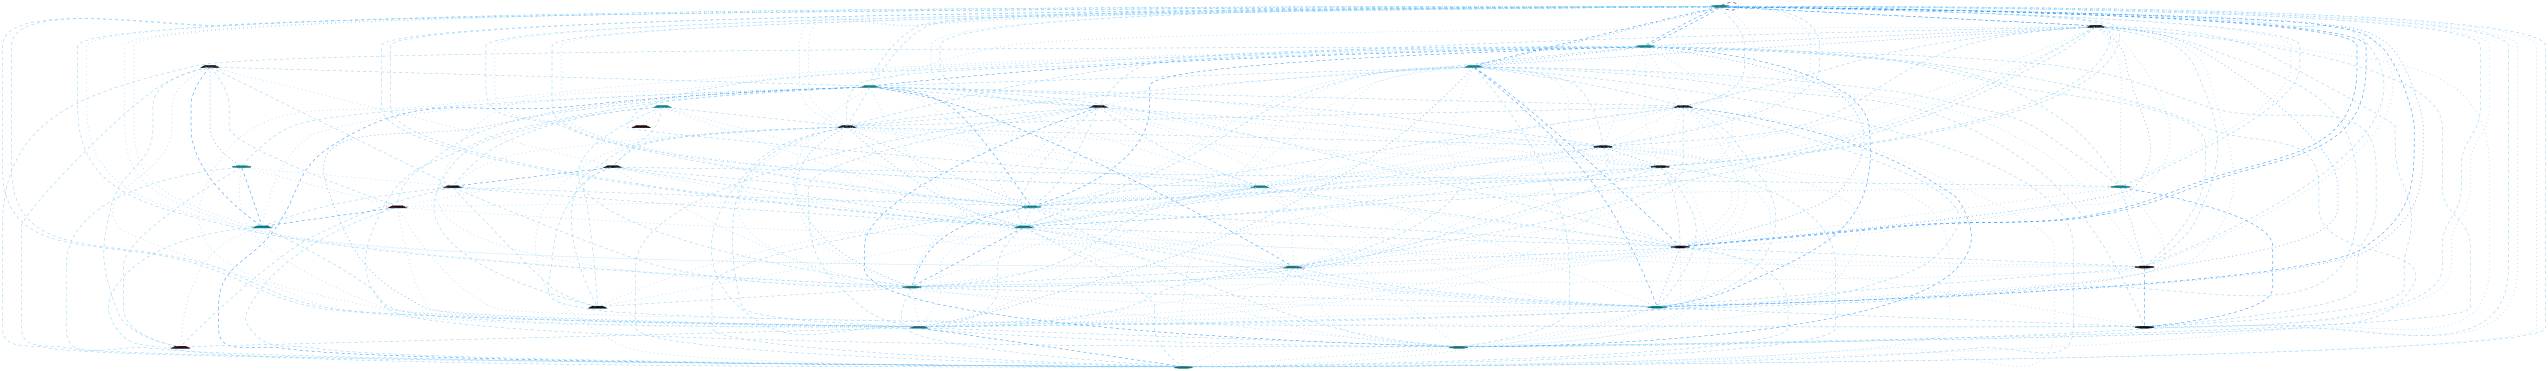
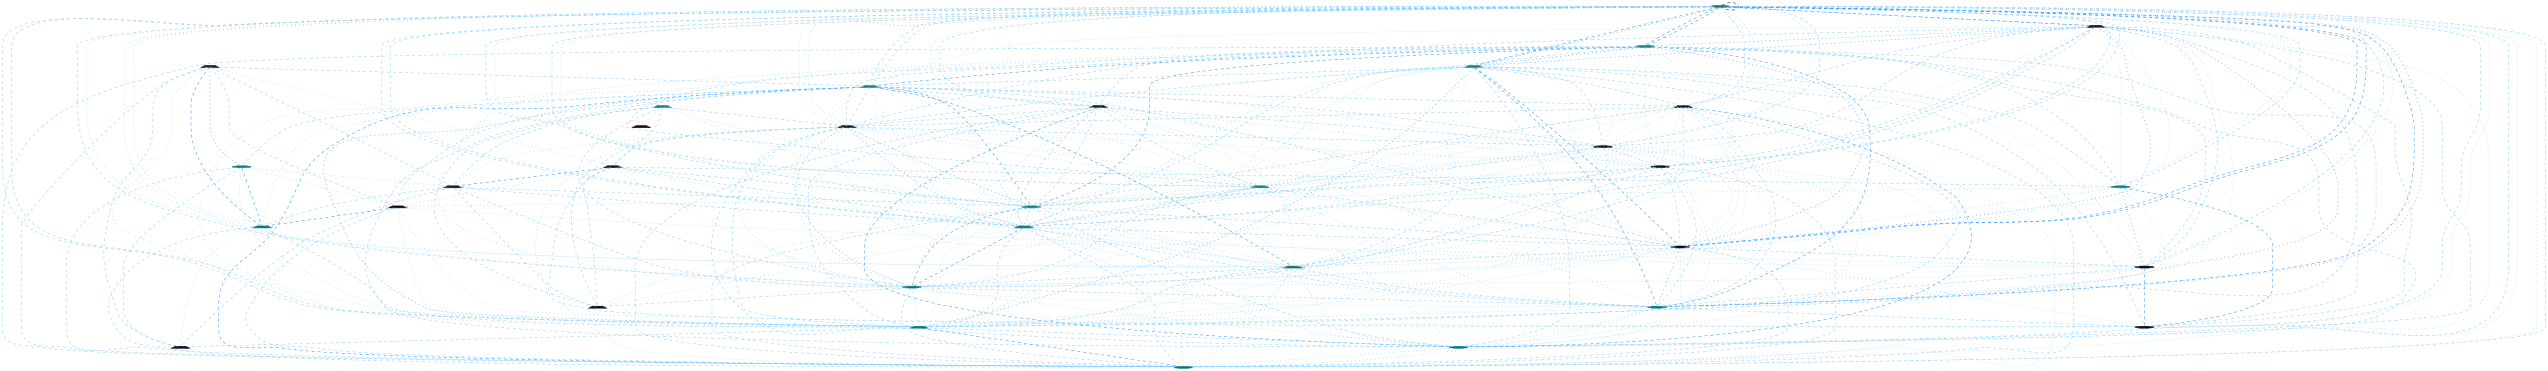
(1888, 122) -> (1888, 122)
